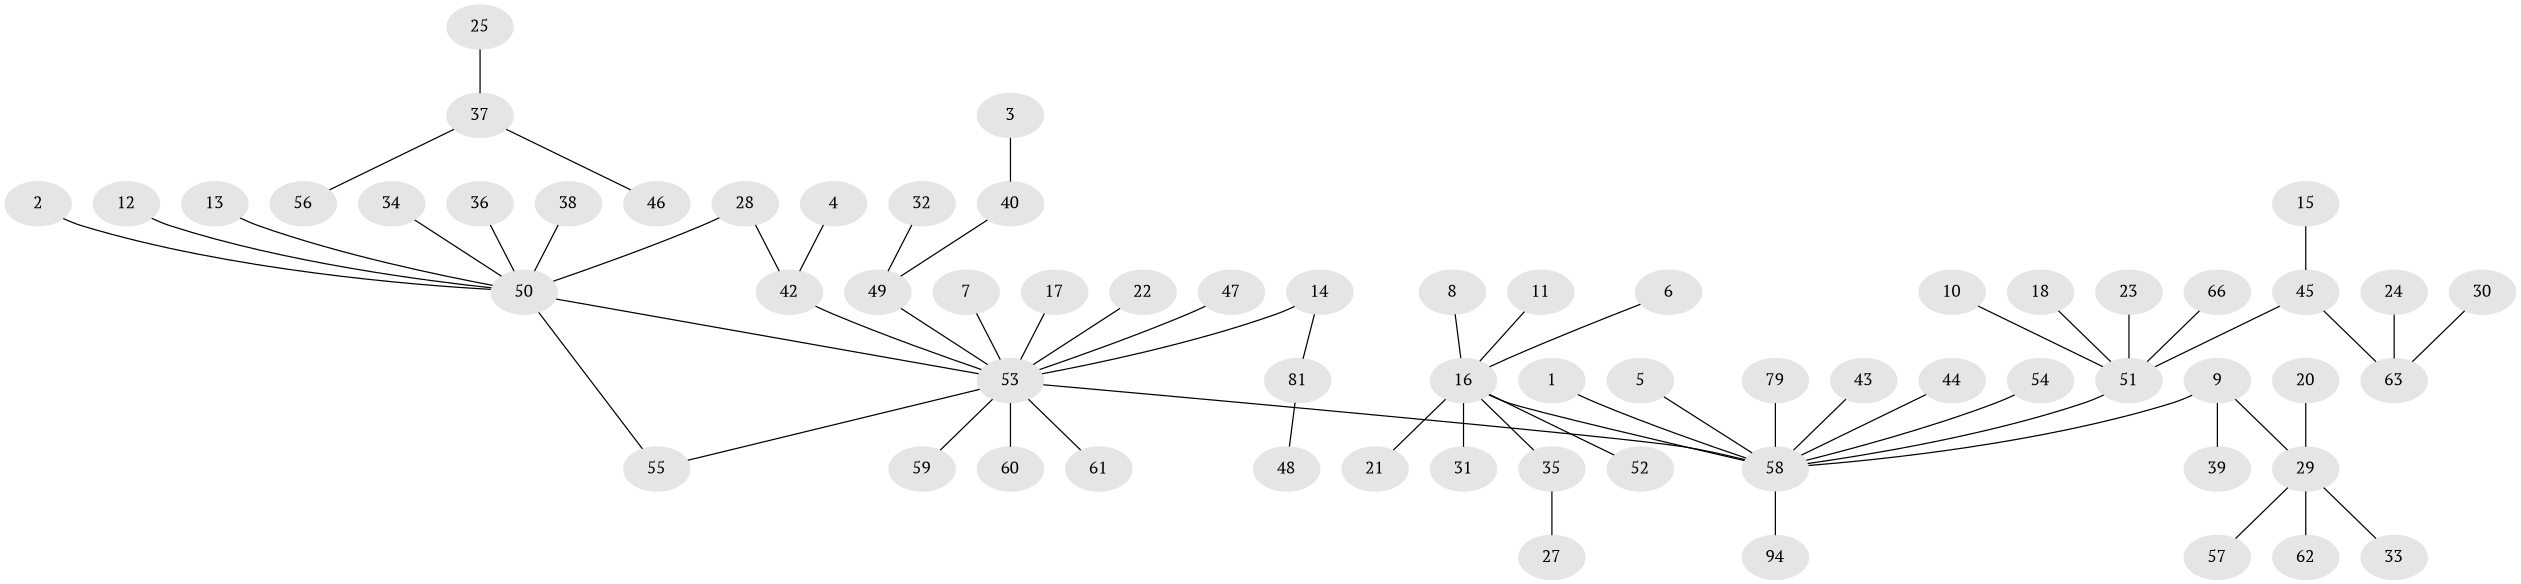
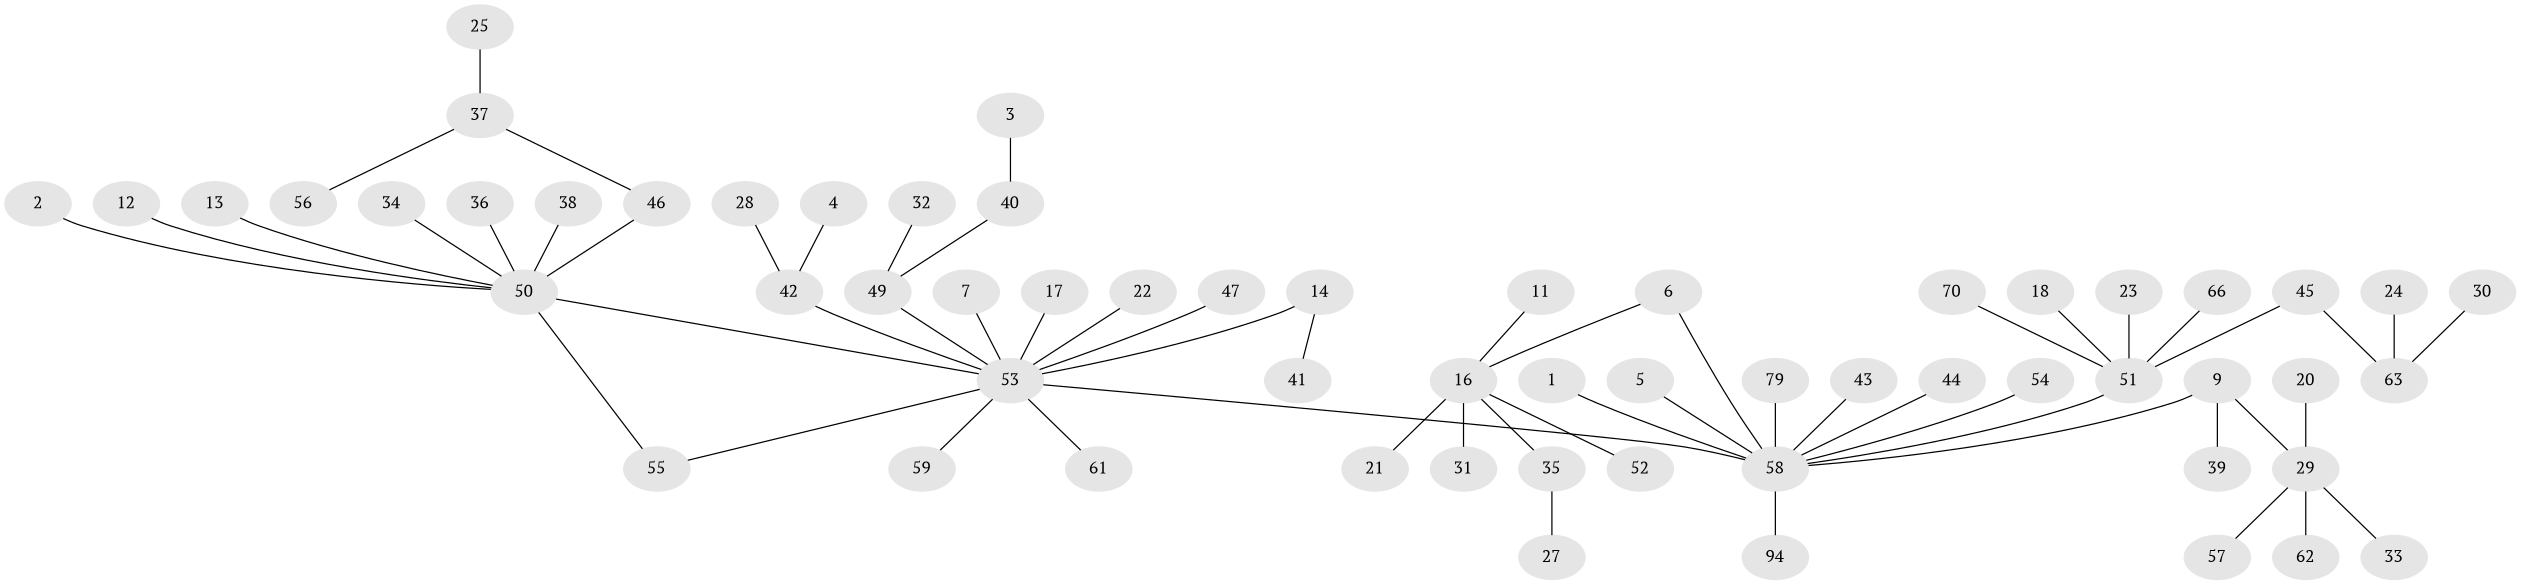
(2306, 204) -> none
(637, 251) -> (590, 248)
(1452, 292) -> none
(1952, 292) -> (1952, 292)
(1298, 381) -> (1298, 381)
(1616, 430) -> (1719, 382)
(1010, 469) -> none
(1287, 469) -> none
